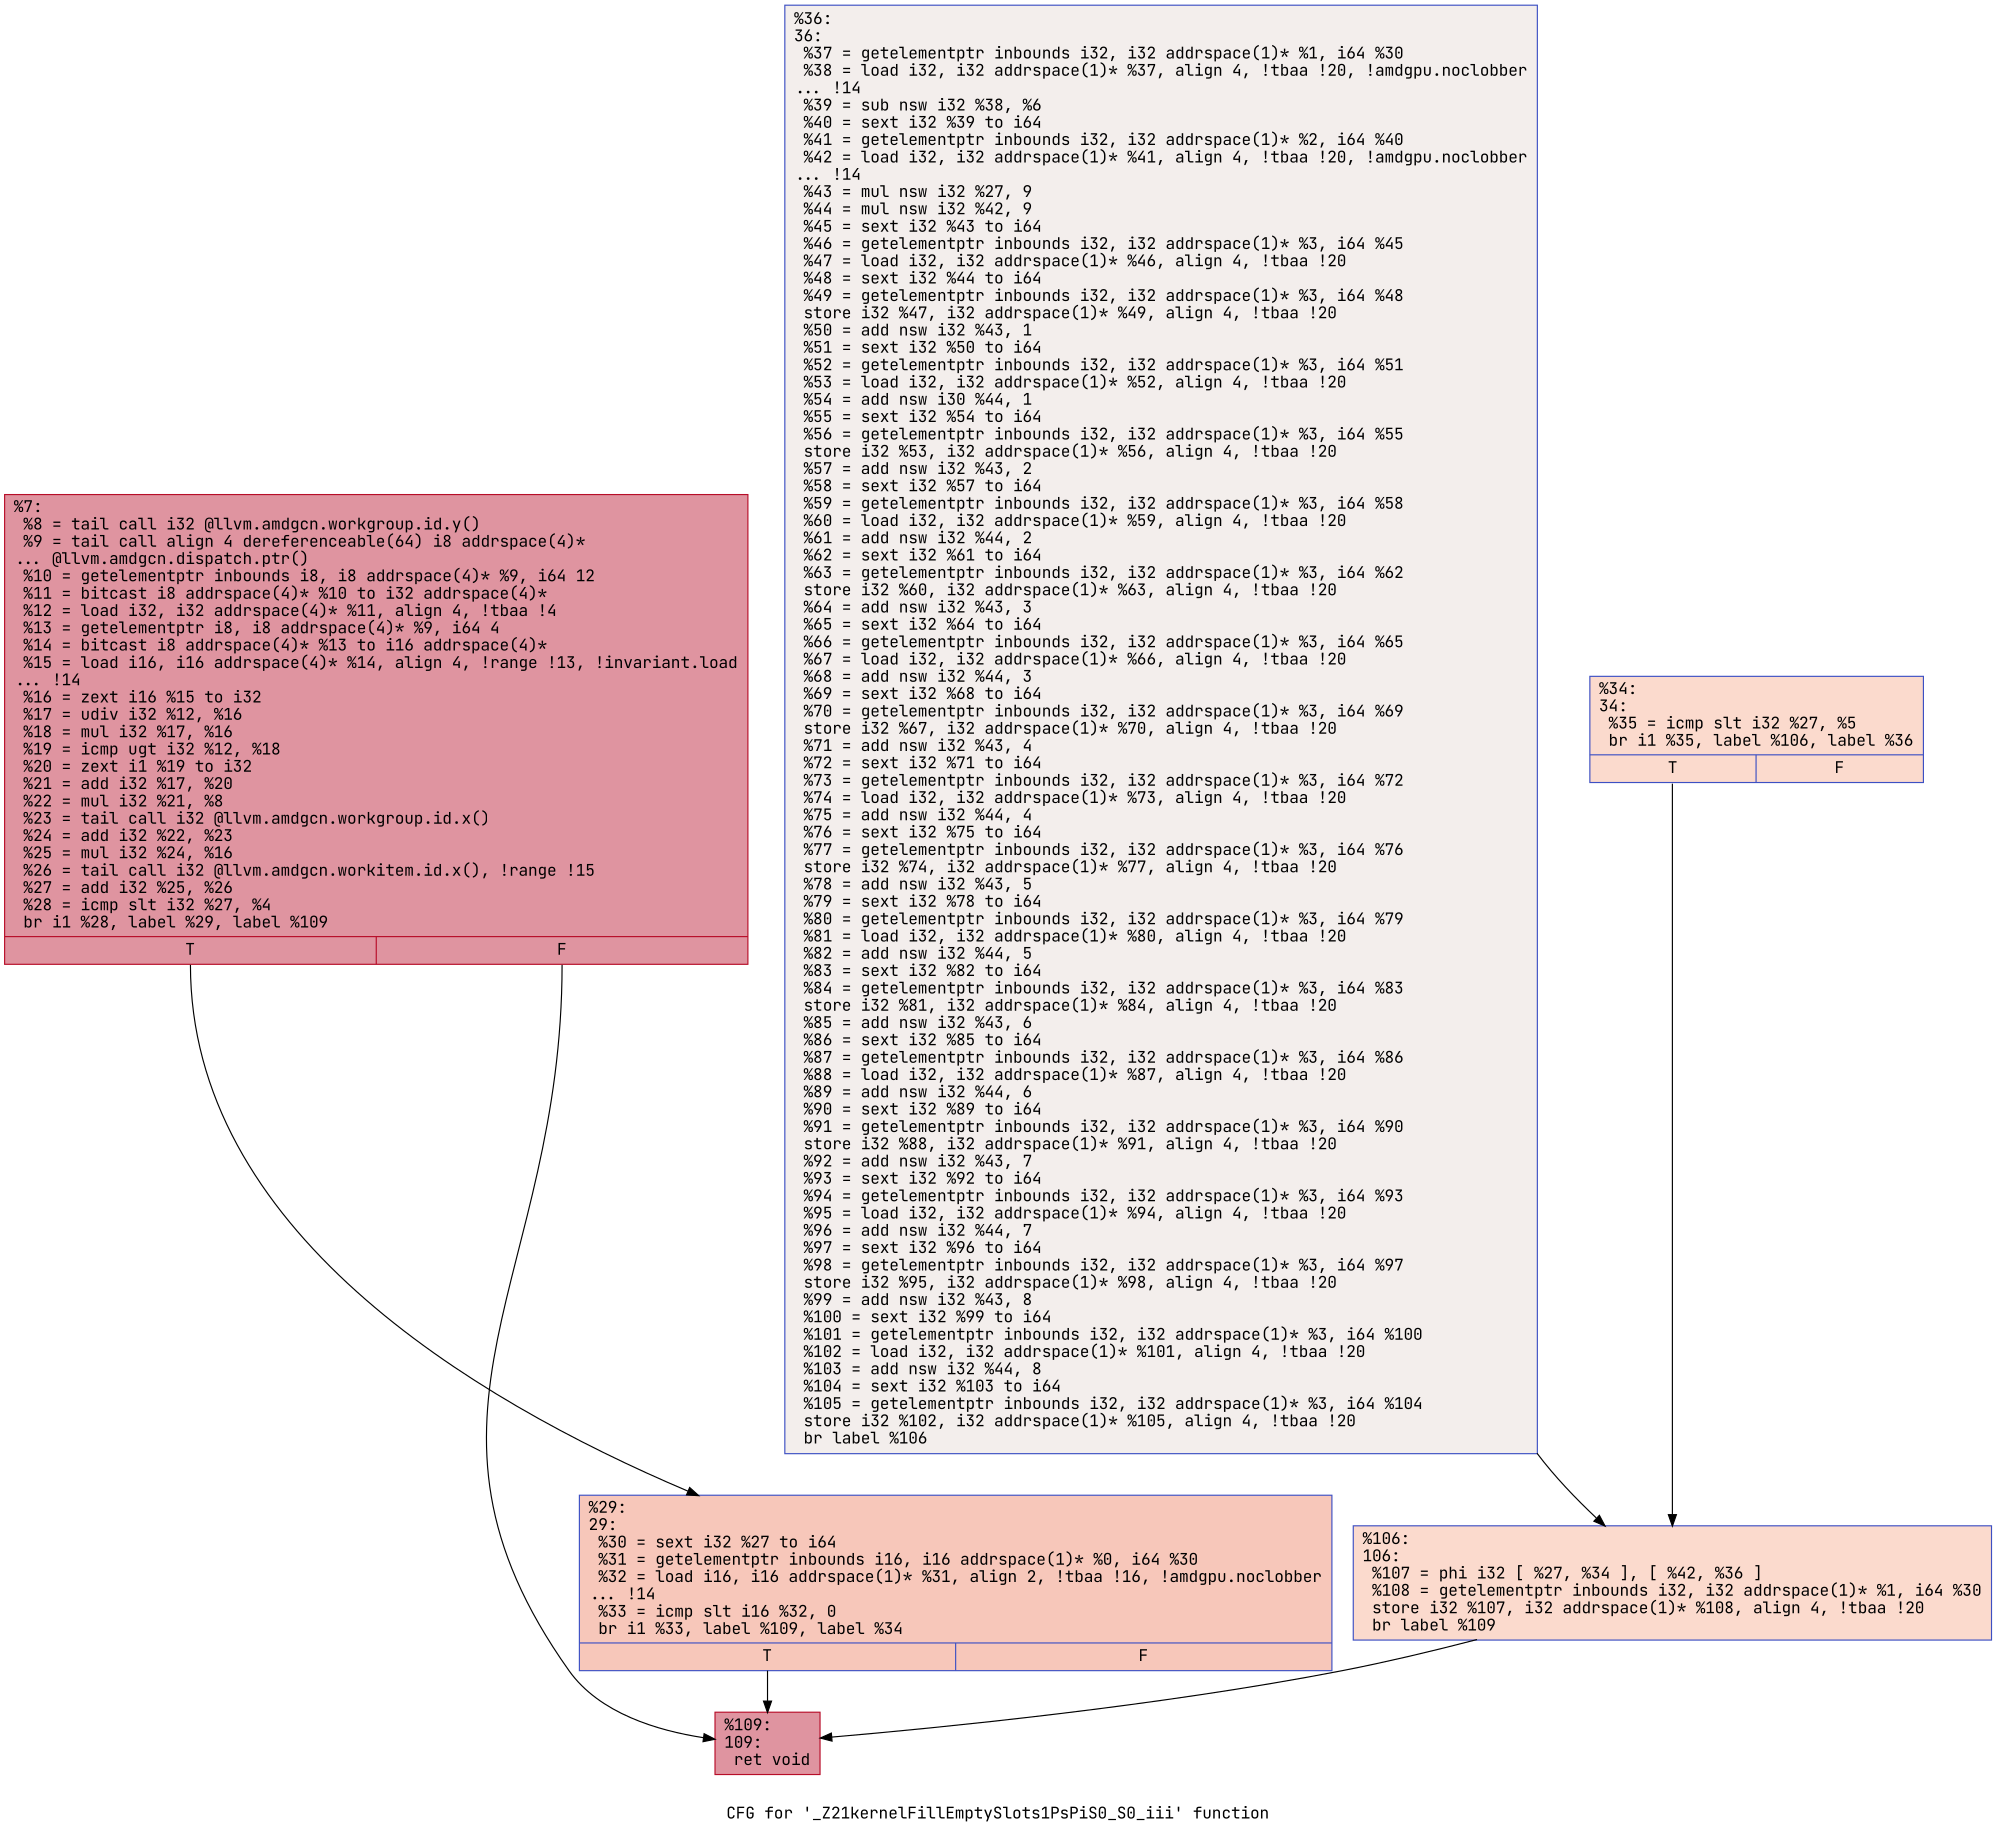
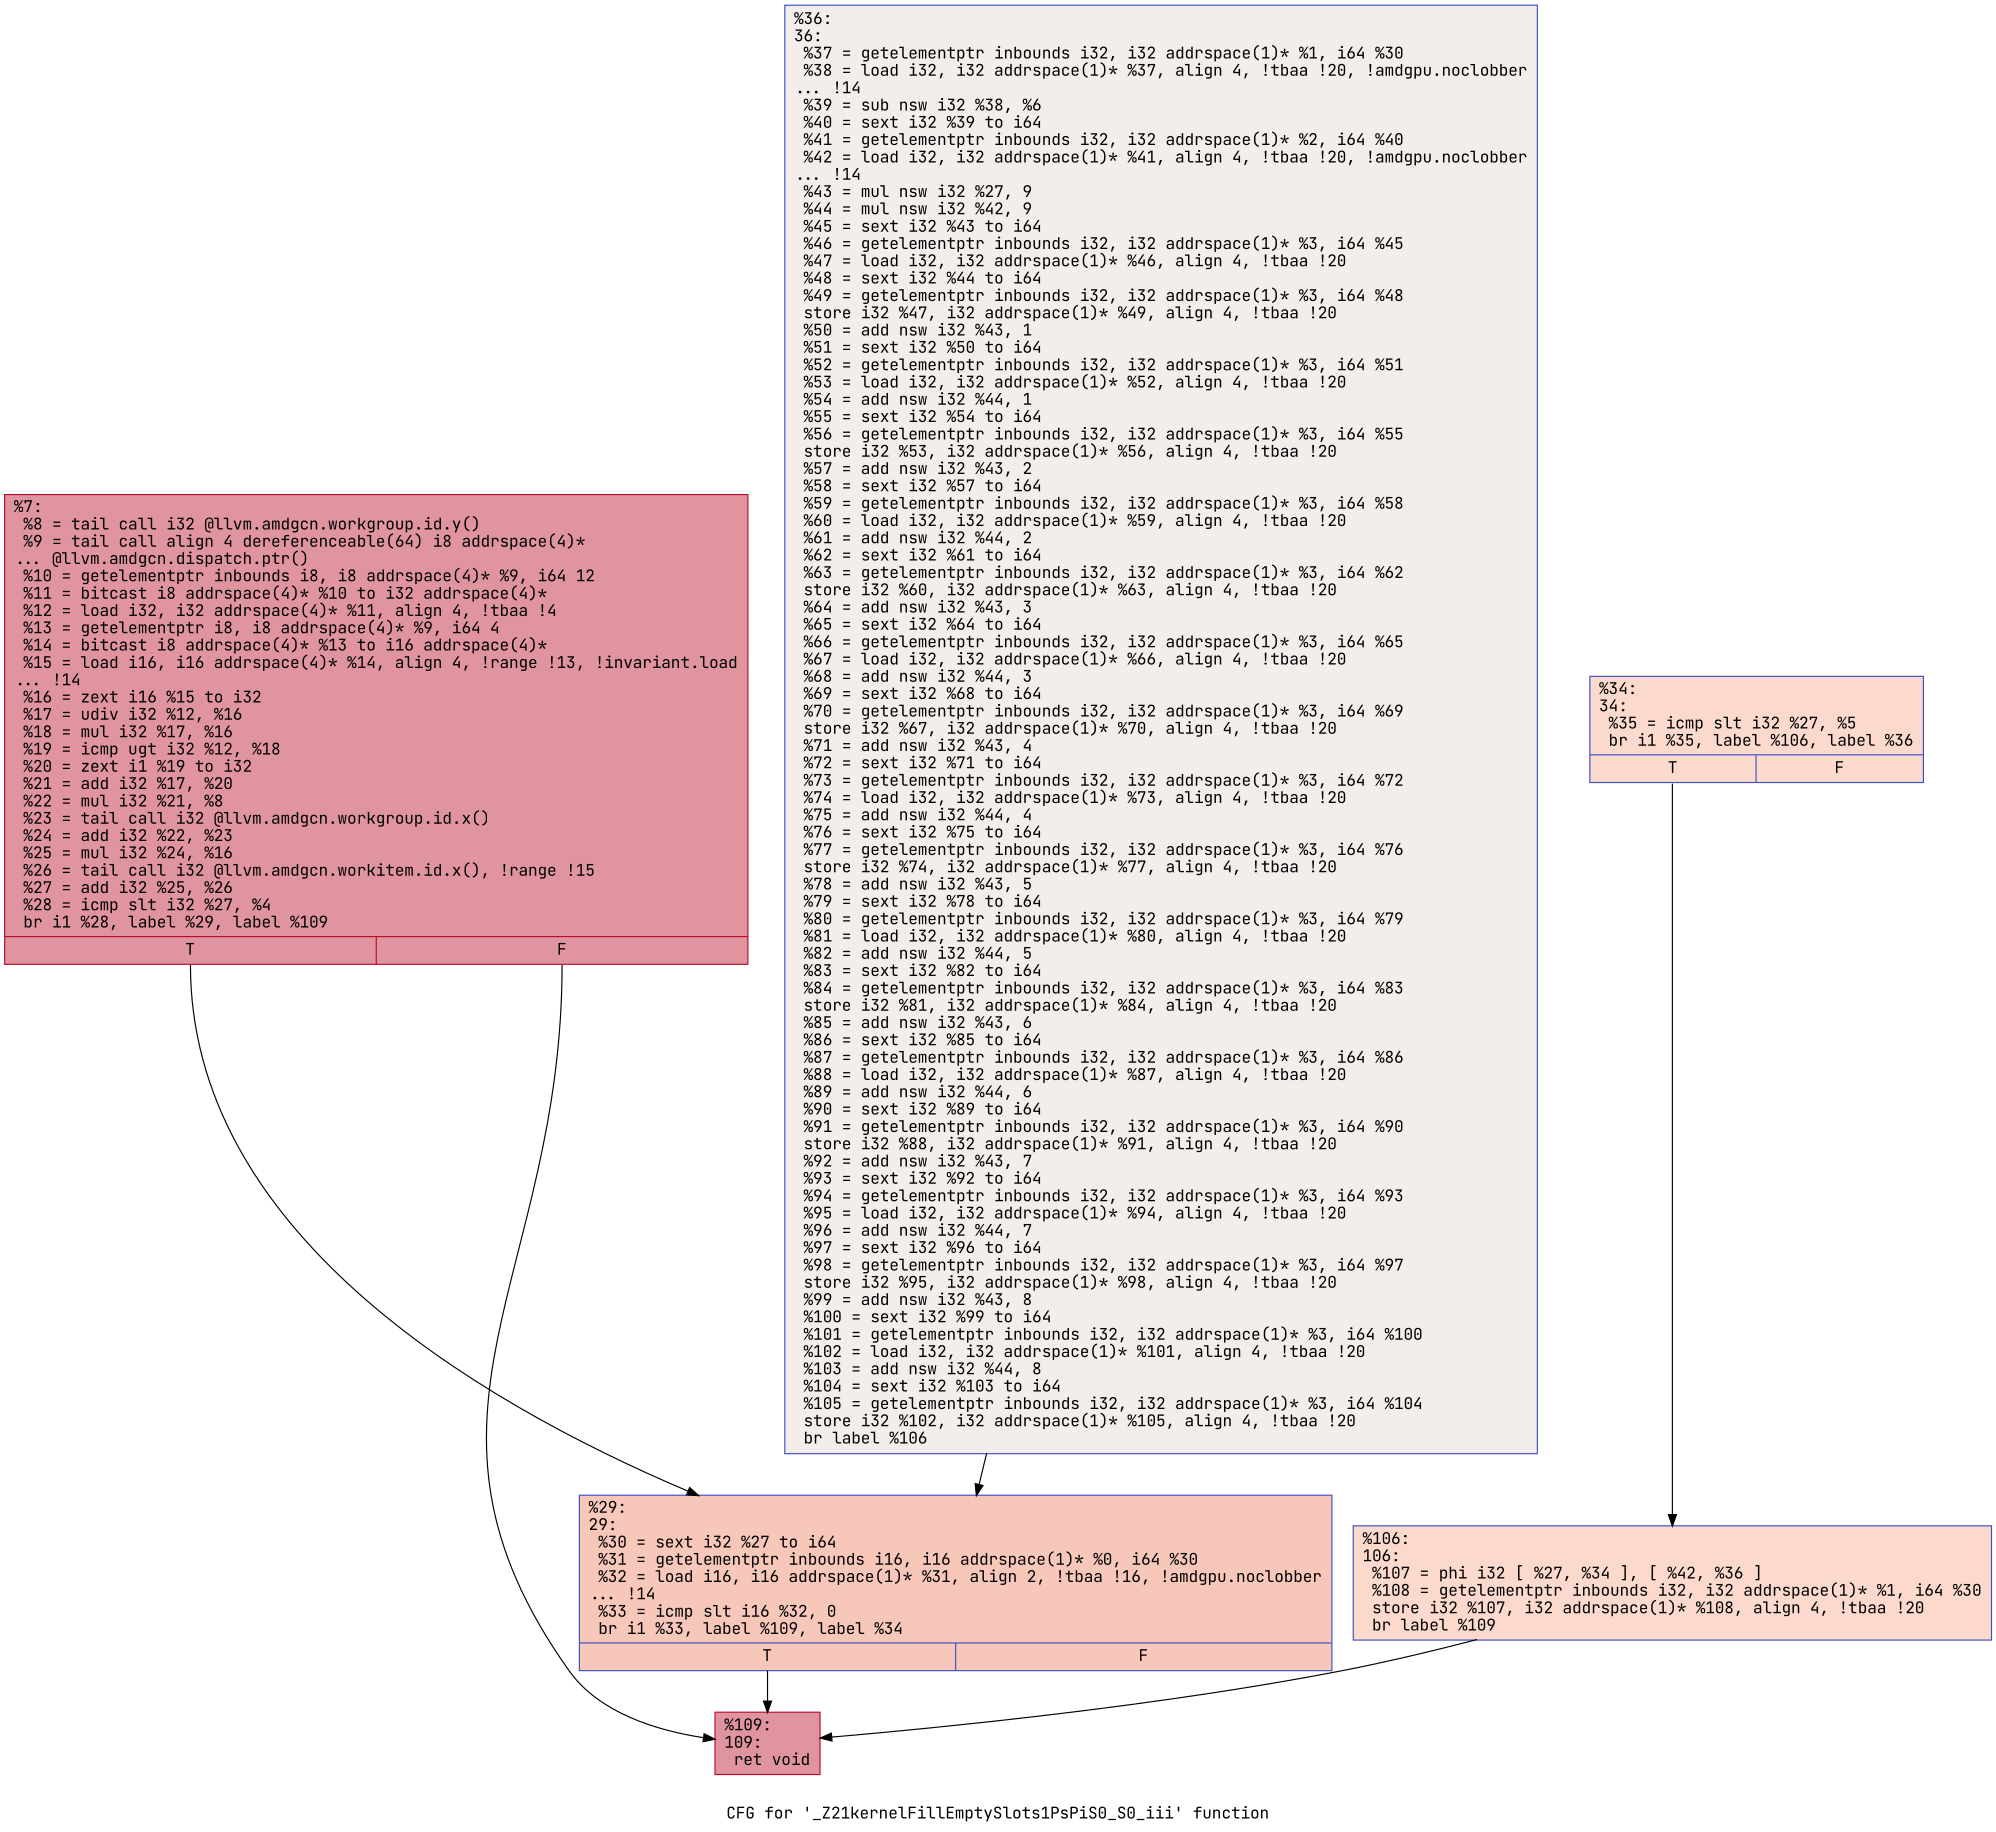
(914, 400) -> (914, 400)
(1565, 1487) -> (983, 1469)
